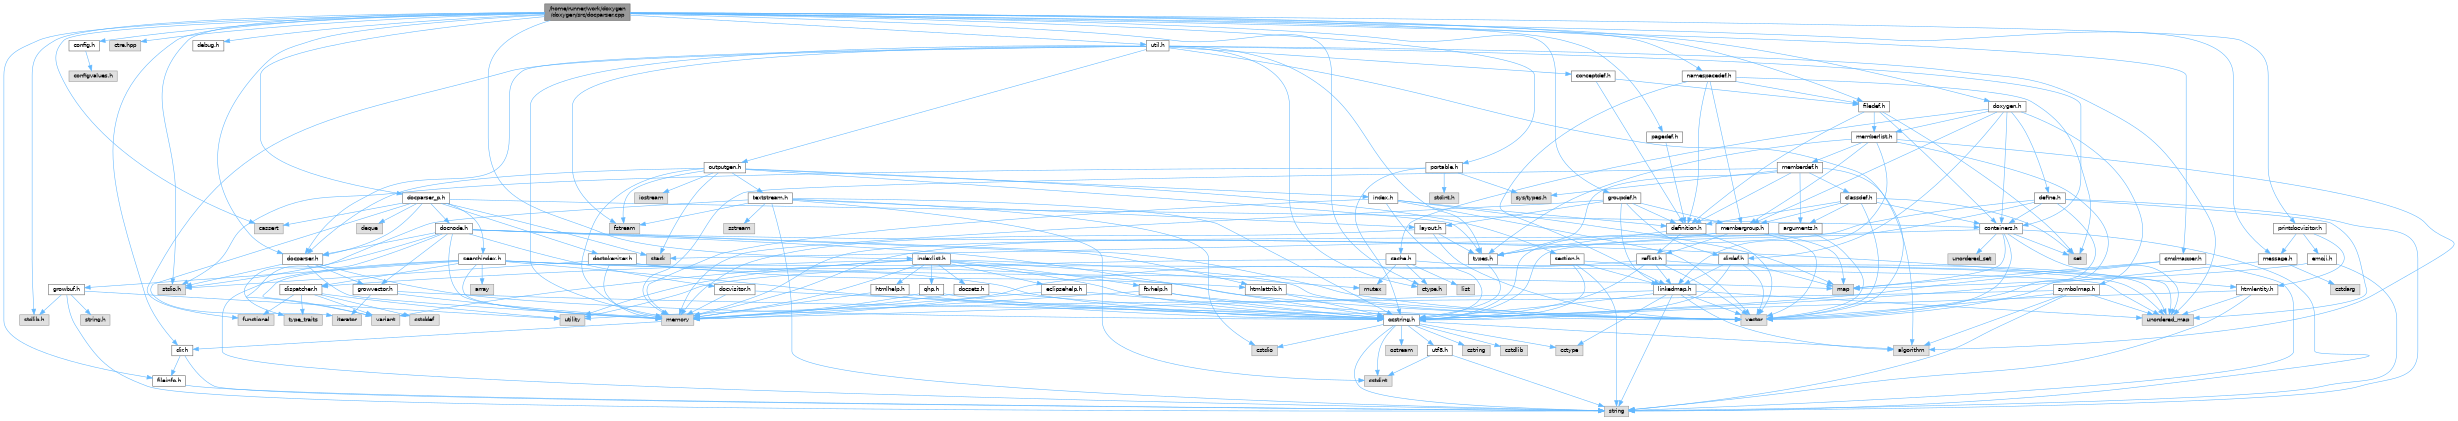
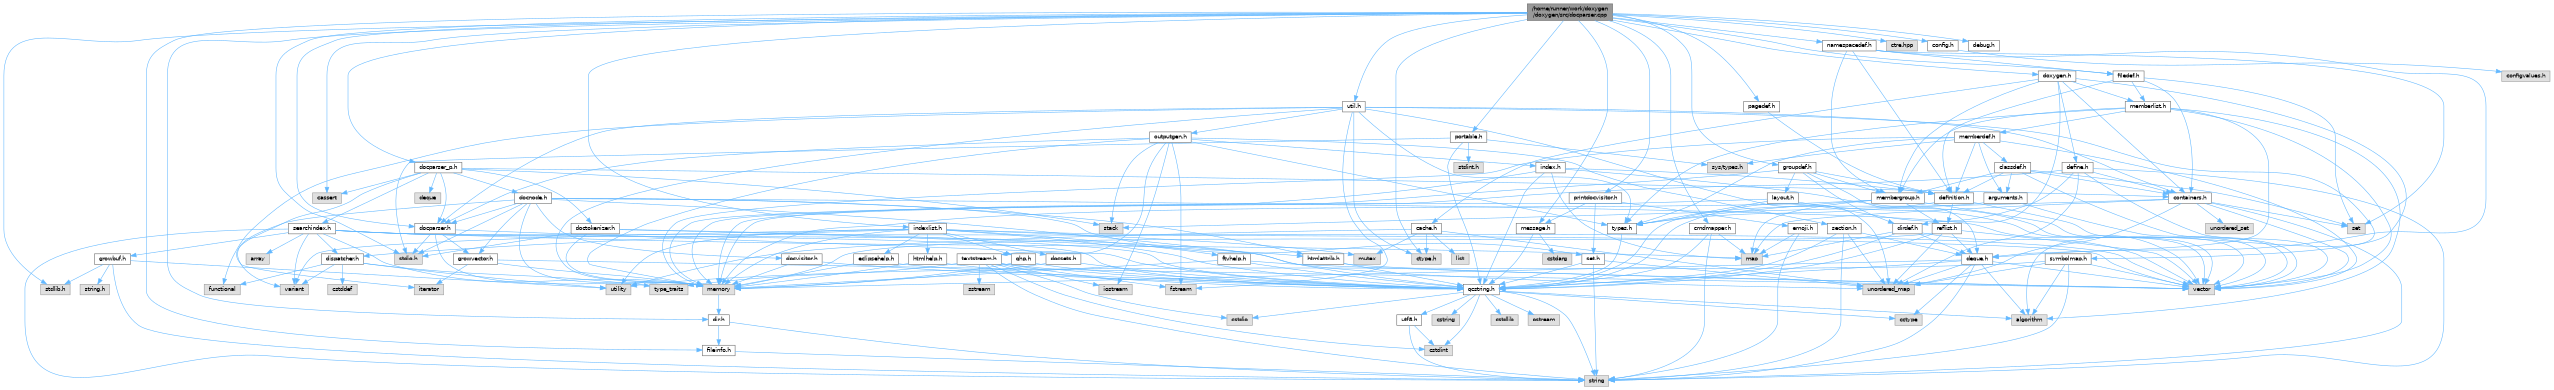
(1593, 76) -> none
(1101, 213) -> (1047, 274)
(1675, 290) -> (1977, 259)
(2257, 290) -> (1593, 259)
